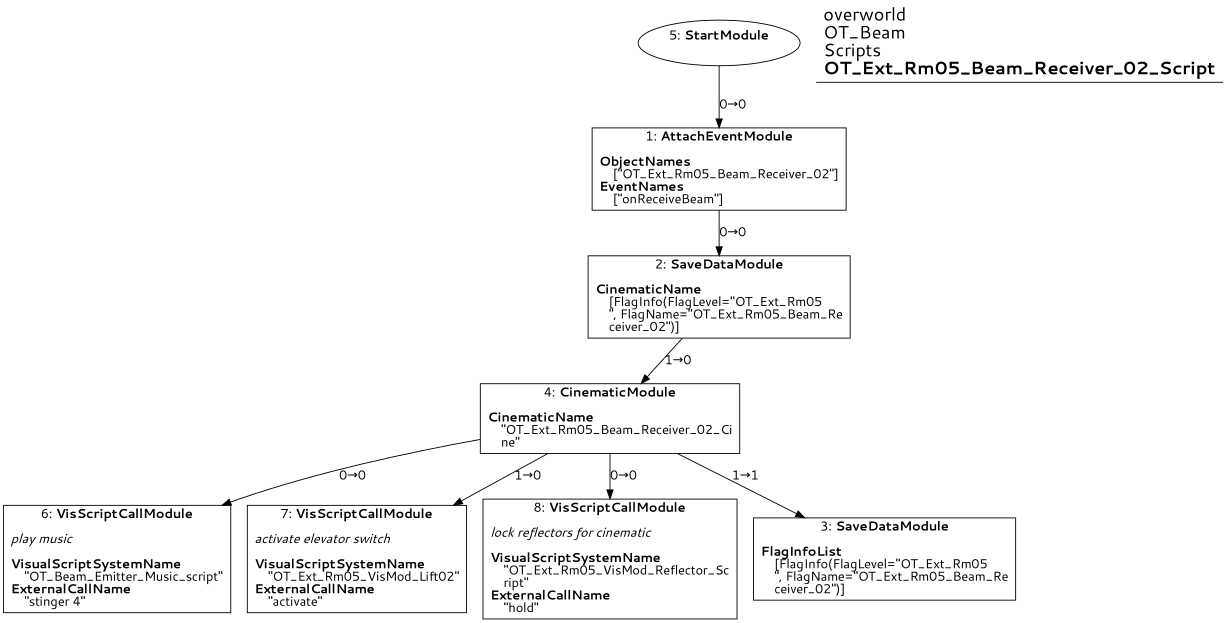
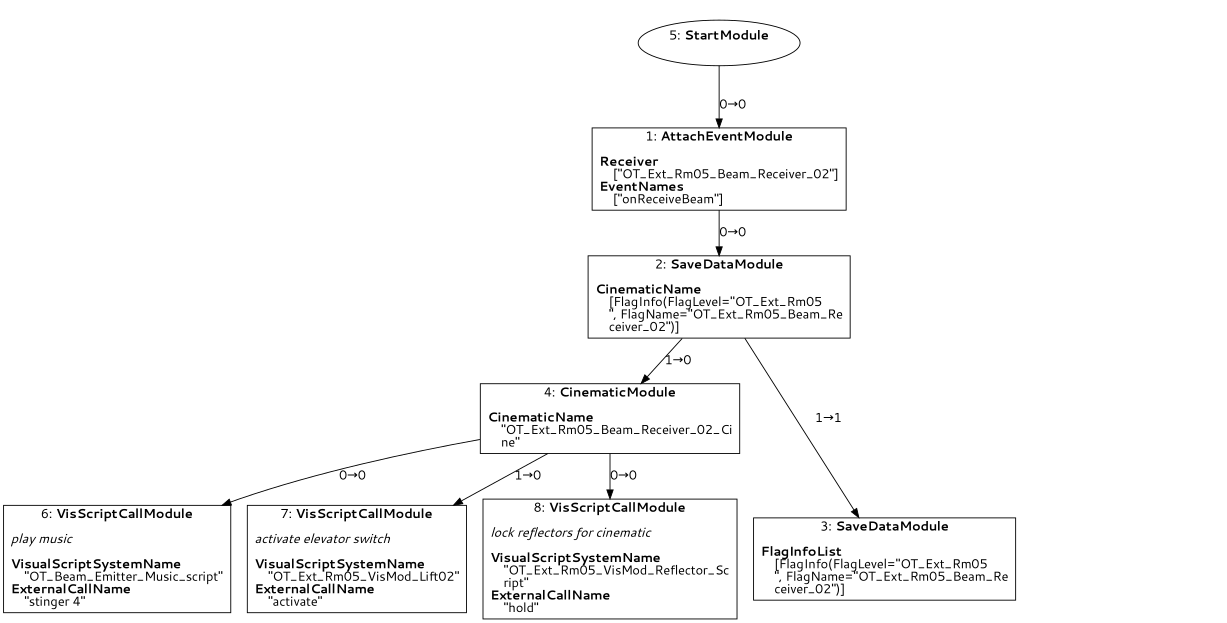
(1020, 43) -> none
(645, 162) -> (629, 162)
(737, 484) -> (799, 424)
